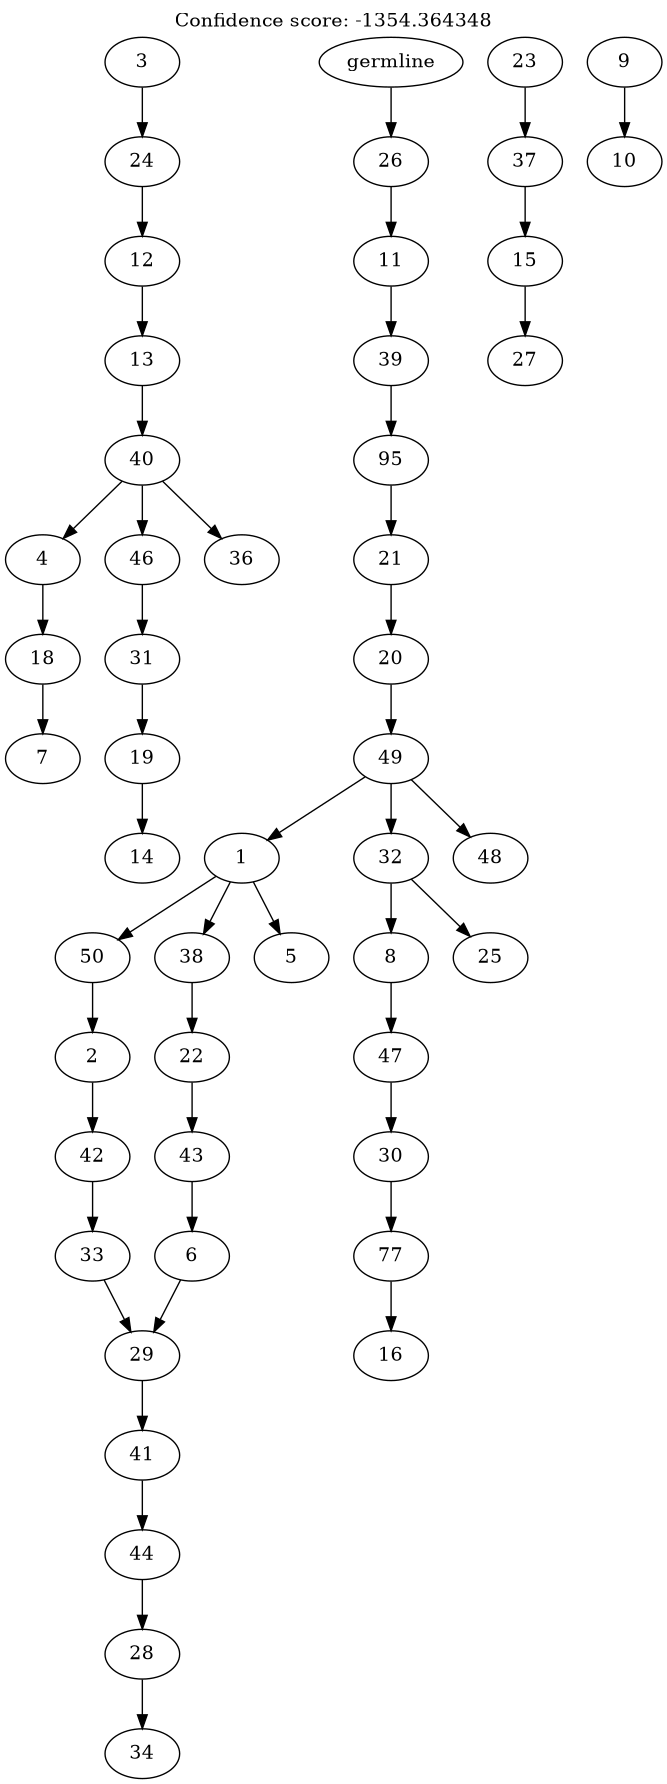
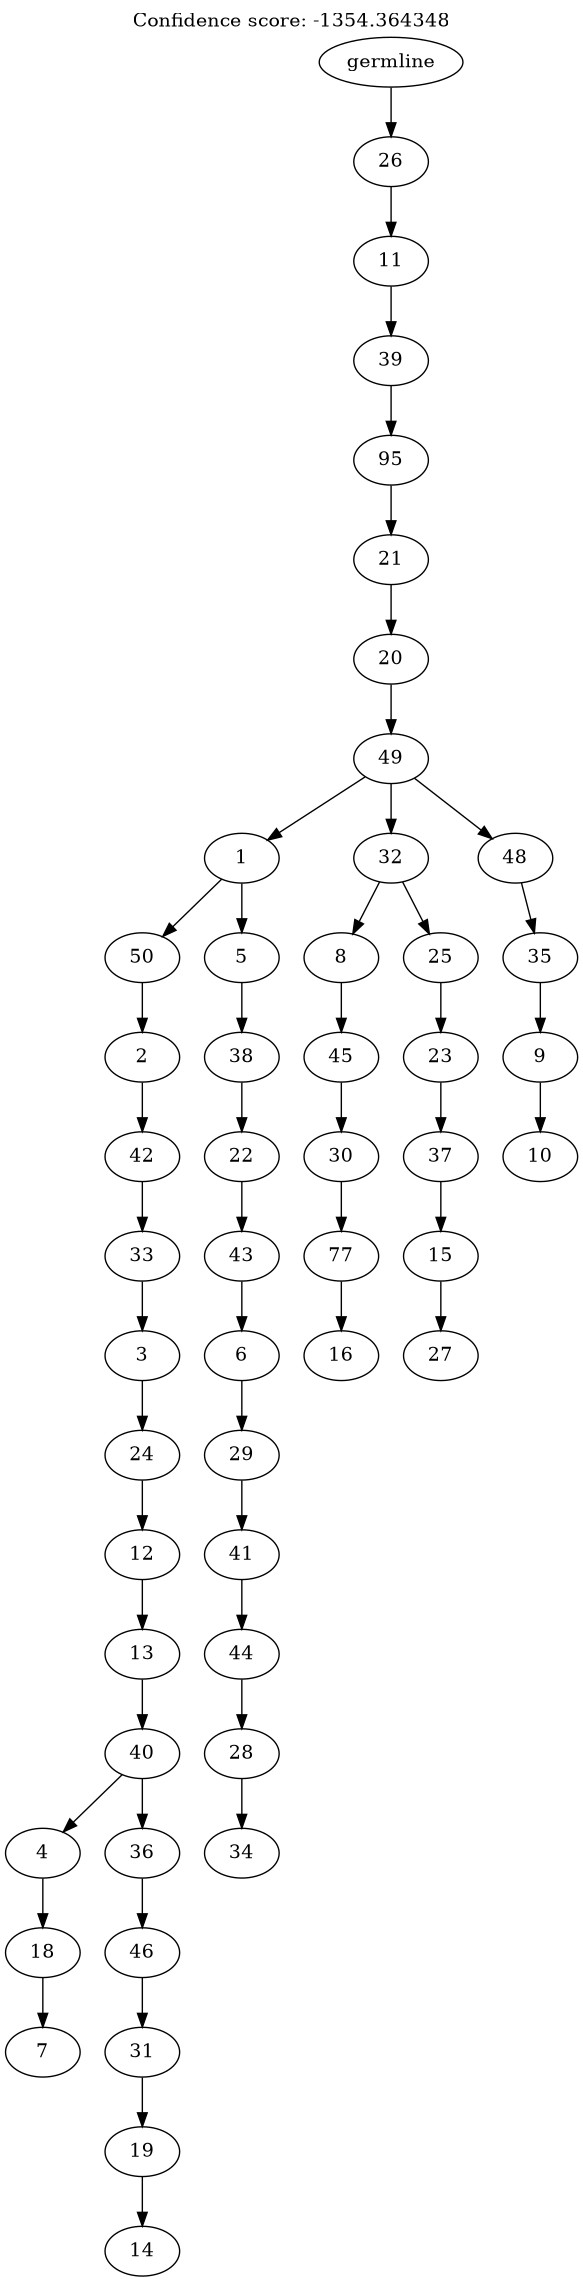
(142, 503) -> (142, 1896)
(220, 902) -> (242, 1001)
none -> (540, 958)
none -> (441, 1001)
(391, 1057) -> (341, 1057)
(114, 1300) -> (142, 1299)
